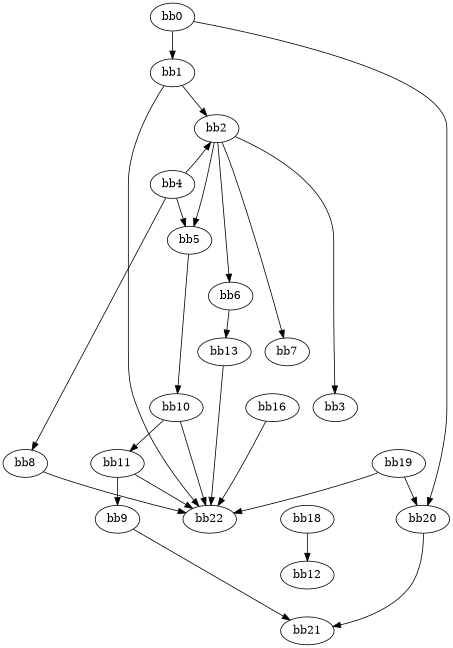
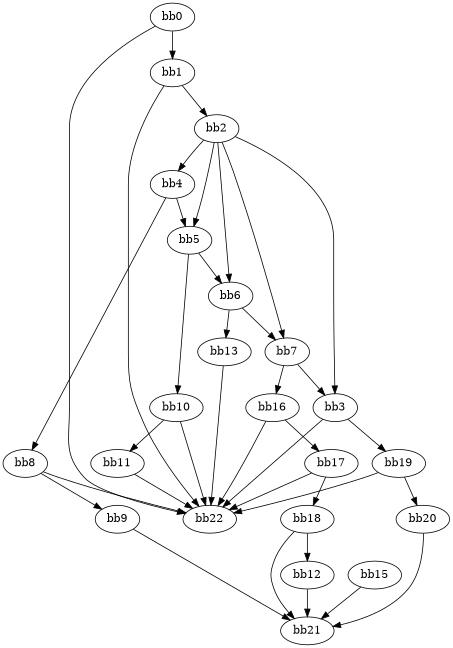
(196, 161) -> (193, 152)
(447, 172) -> (69, 285)
none -> (208, 265)
none -> (256, 321)
none -> (281, 376)
none -> (309, 377)
none -> (364, 433)
none -> (276, 461)
none -> (331, 463)
(117, 488) -> (68, 489)
none -> (271, 571)
none -> (375, 575)
none -> (307, 599)
